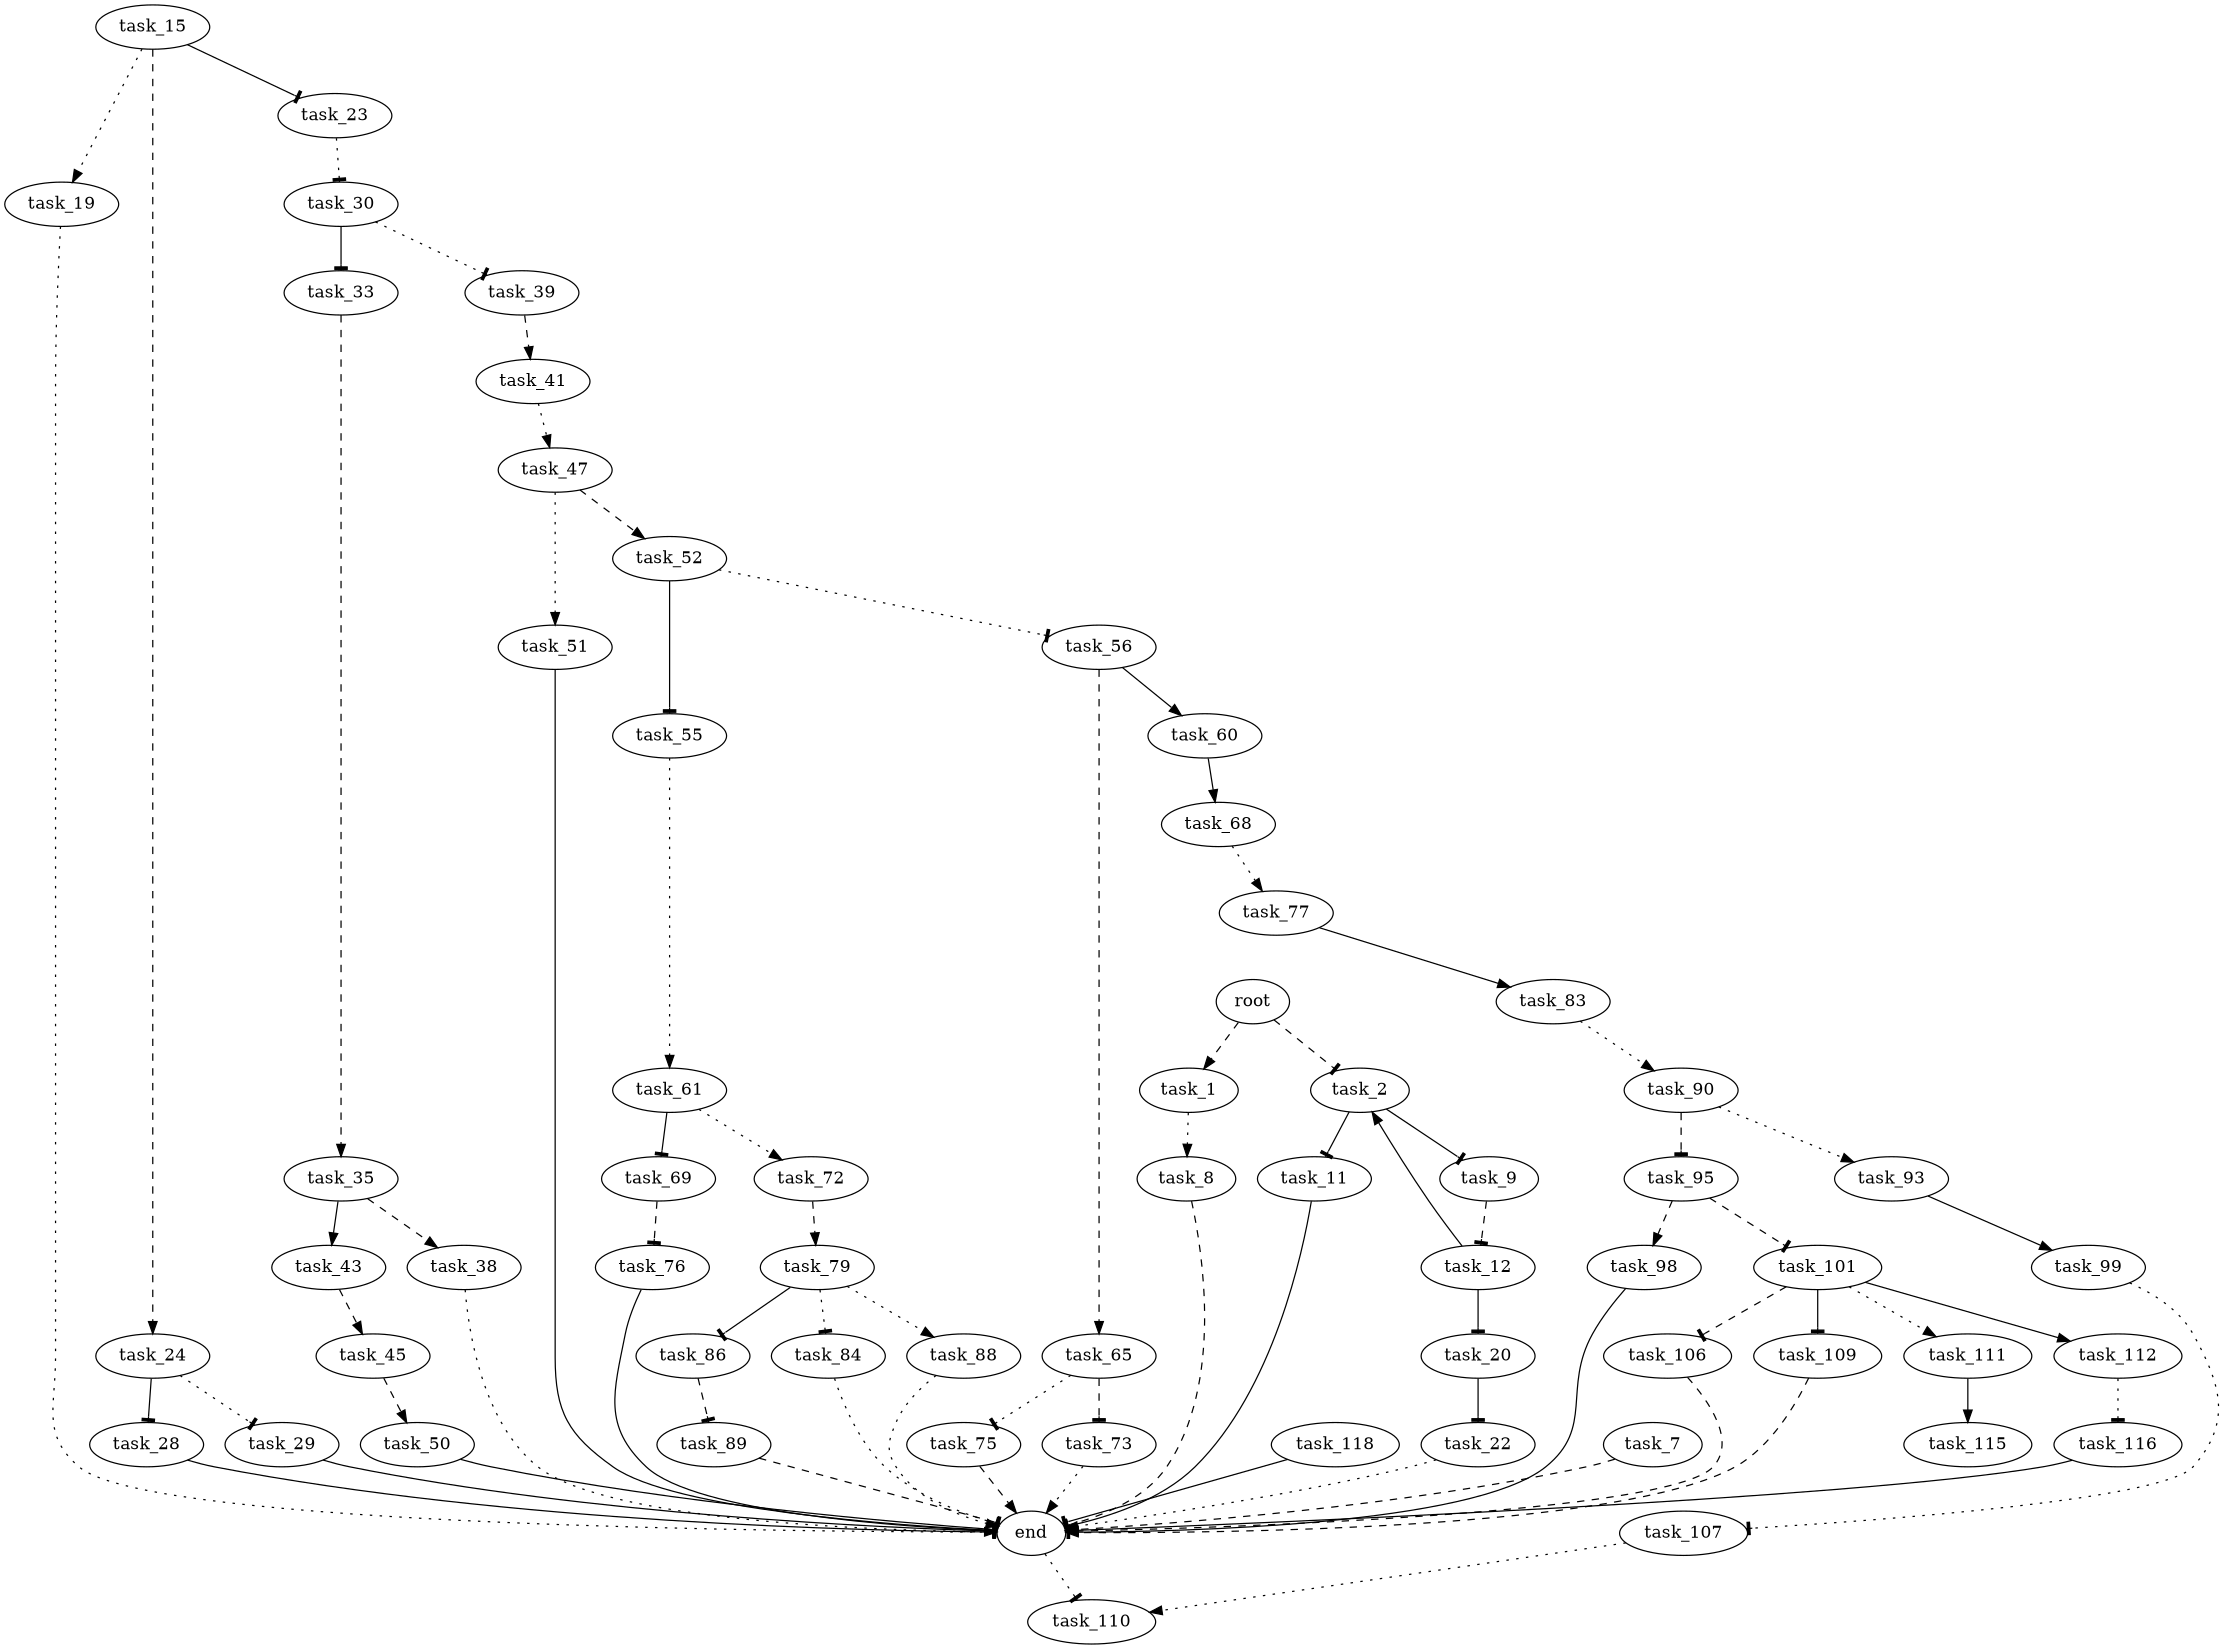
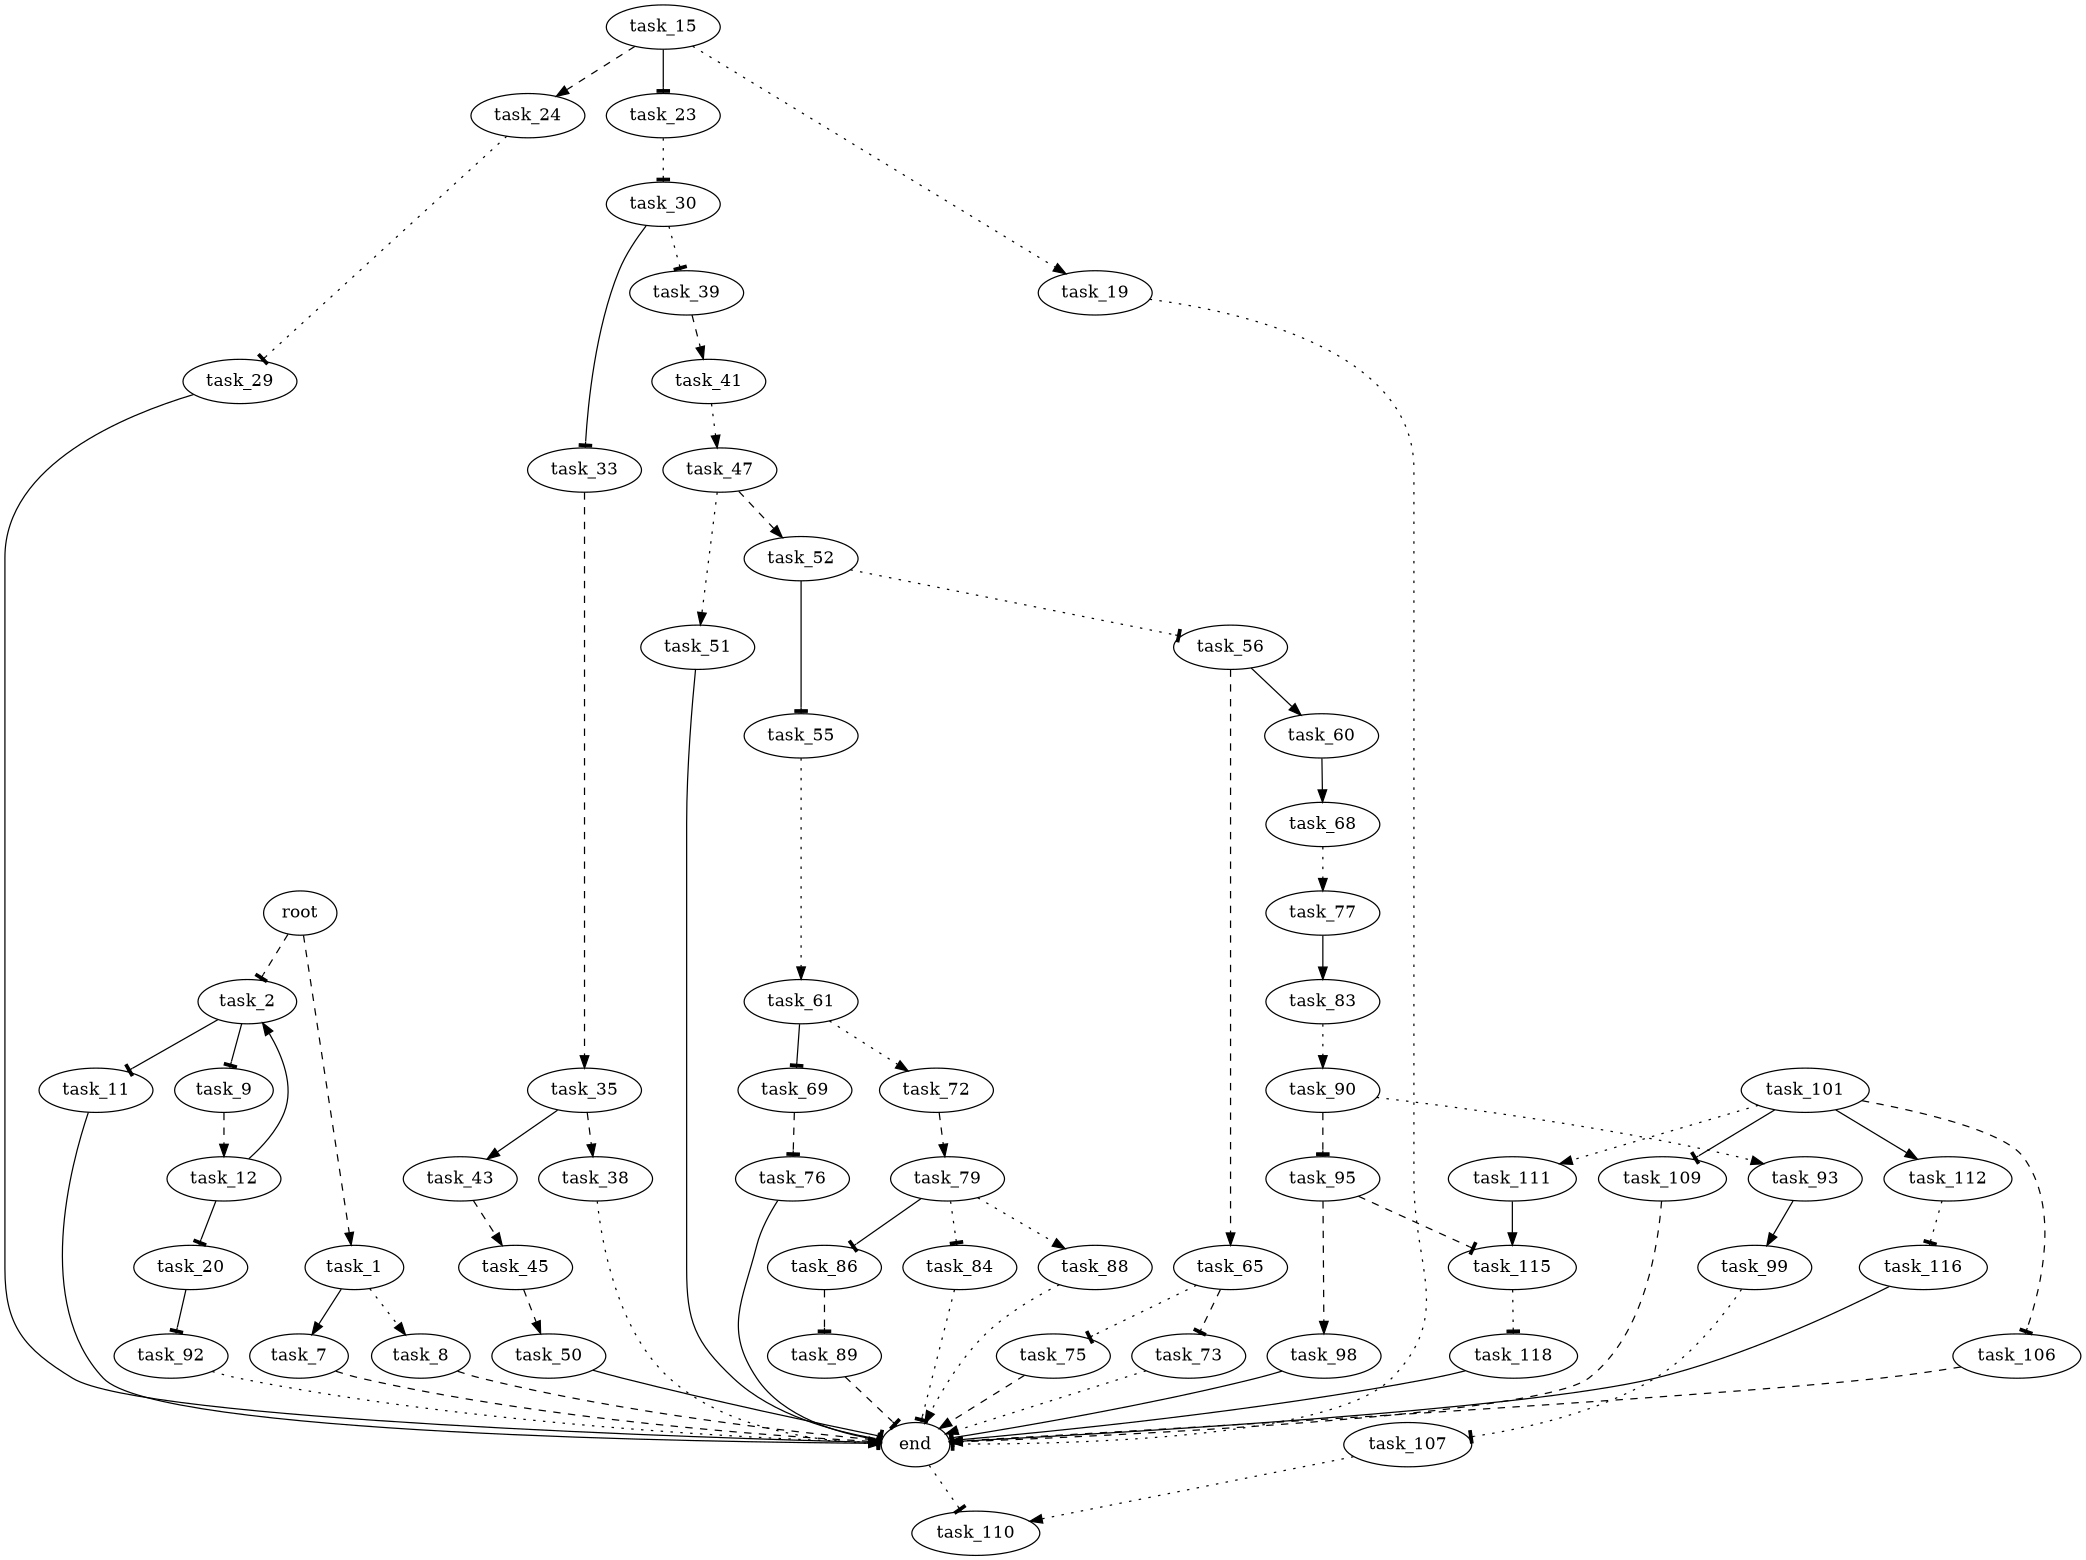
(1484, 1220) -> (224, 1129)
(1746, 1221) -> (1408, 1219)
none -> (330, 1307)
none -> (1513, 1309)
(147, 1445) -> none
(1478, 1445) -> (171, 1356)
